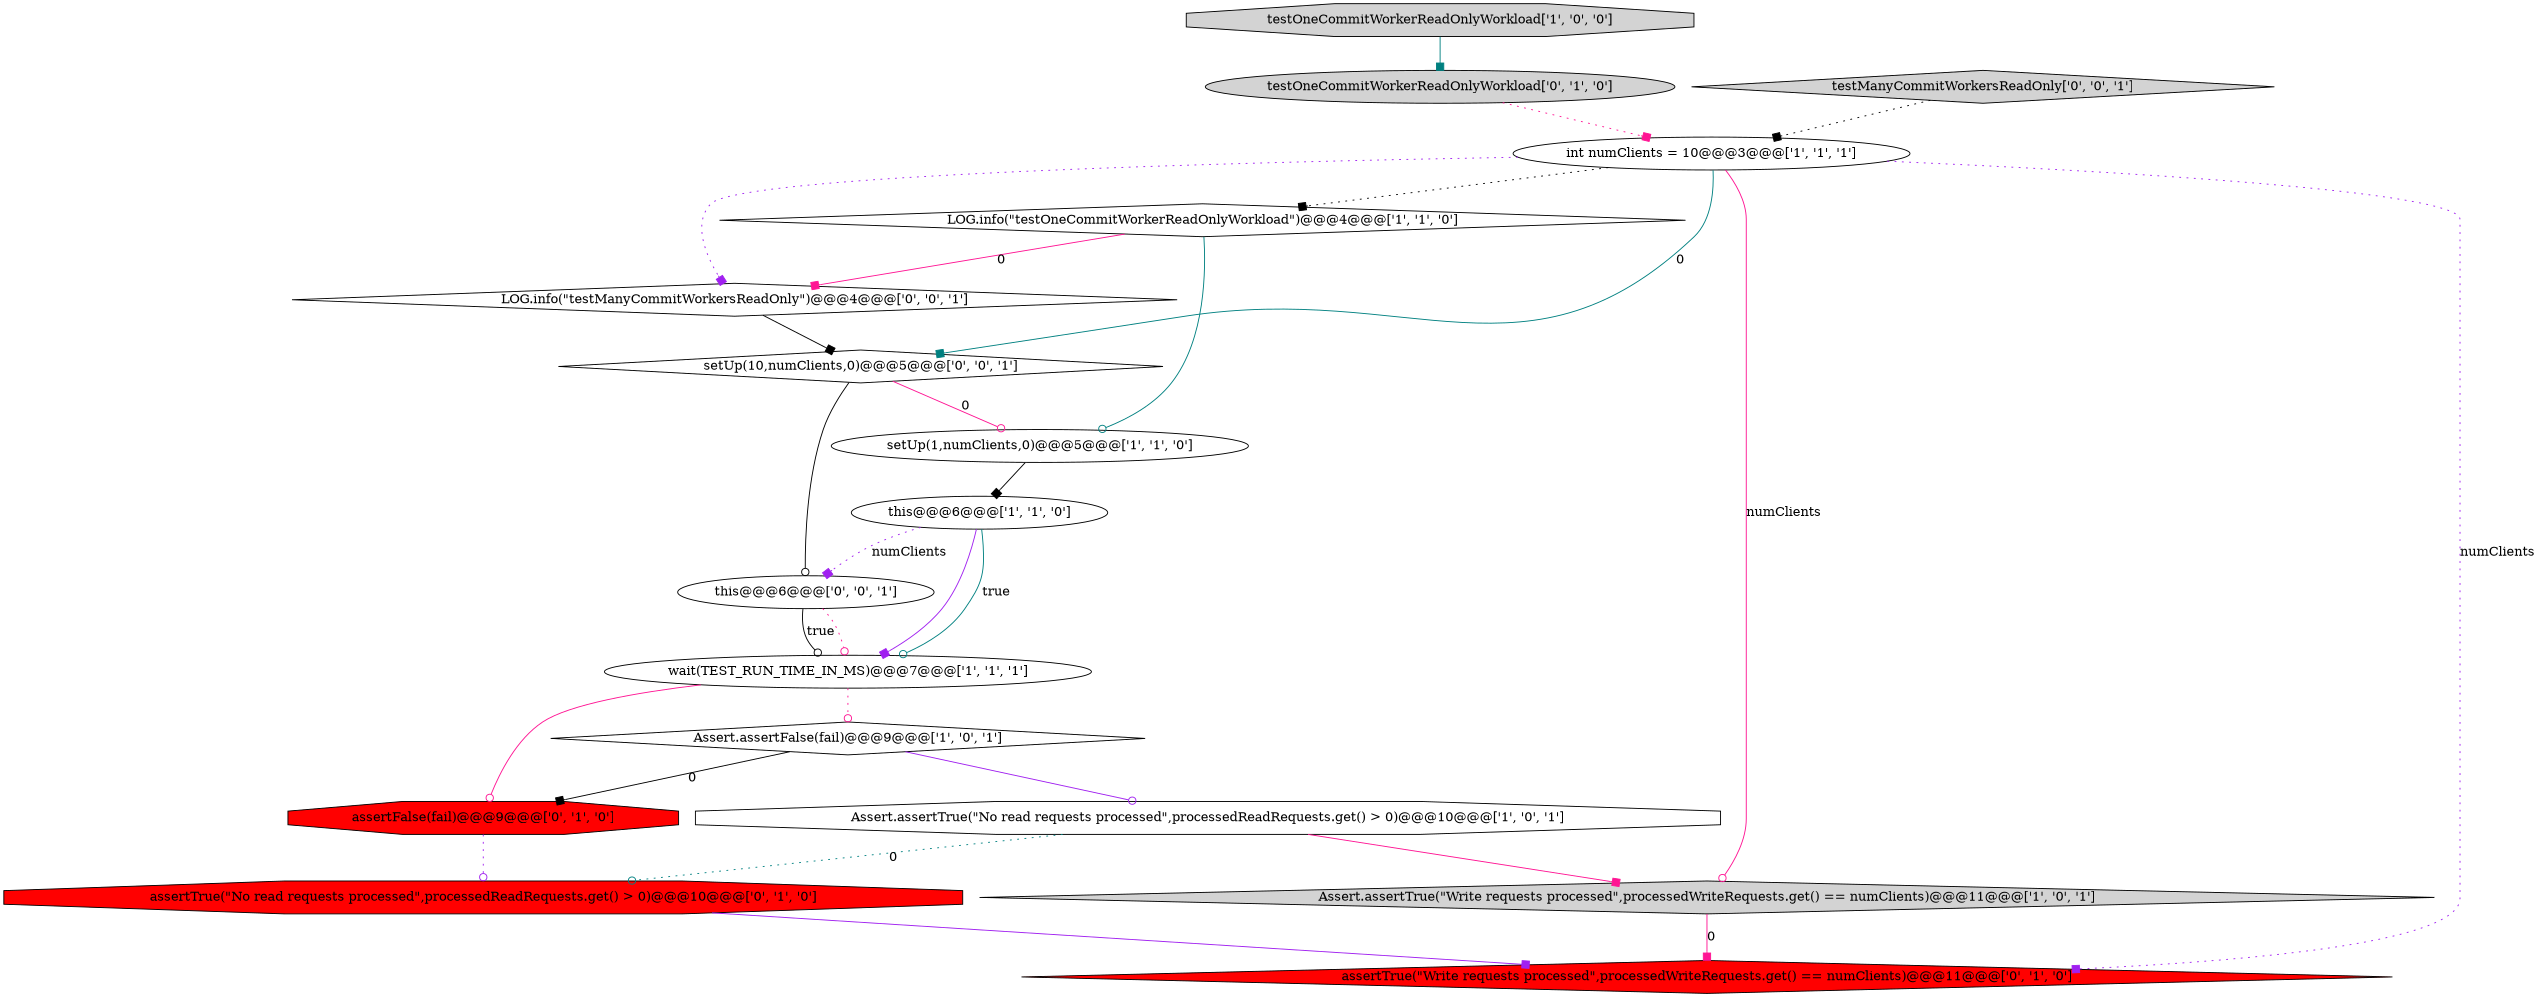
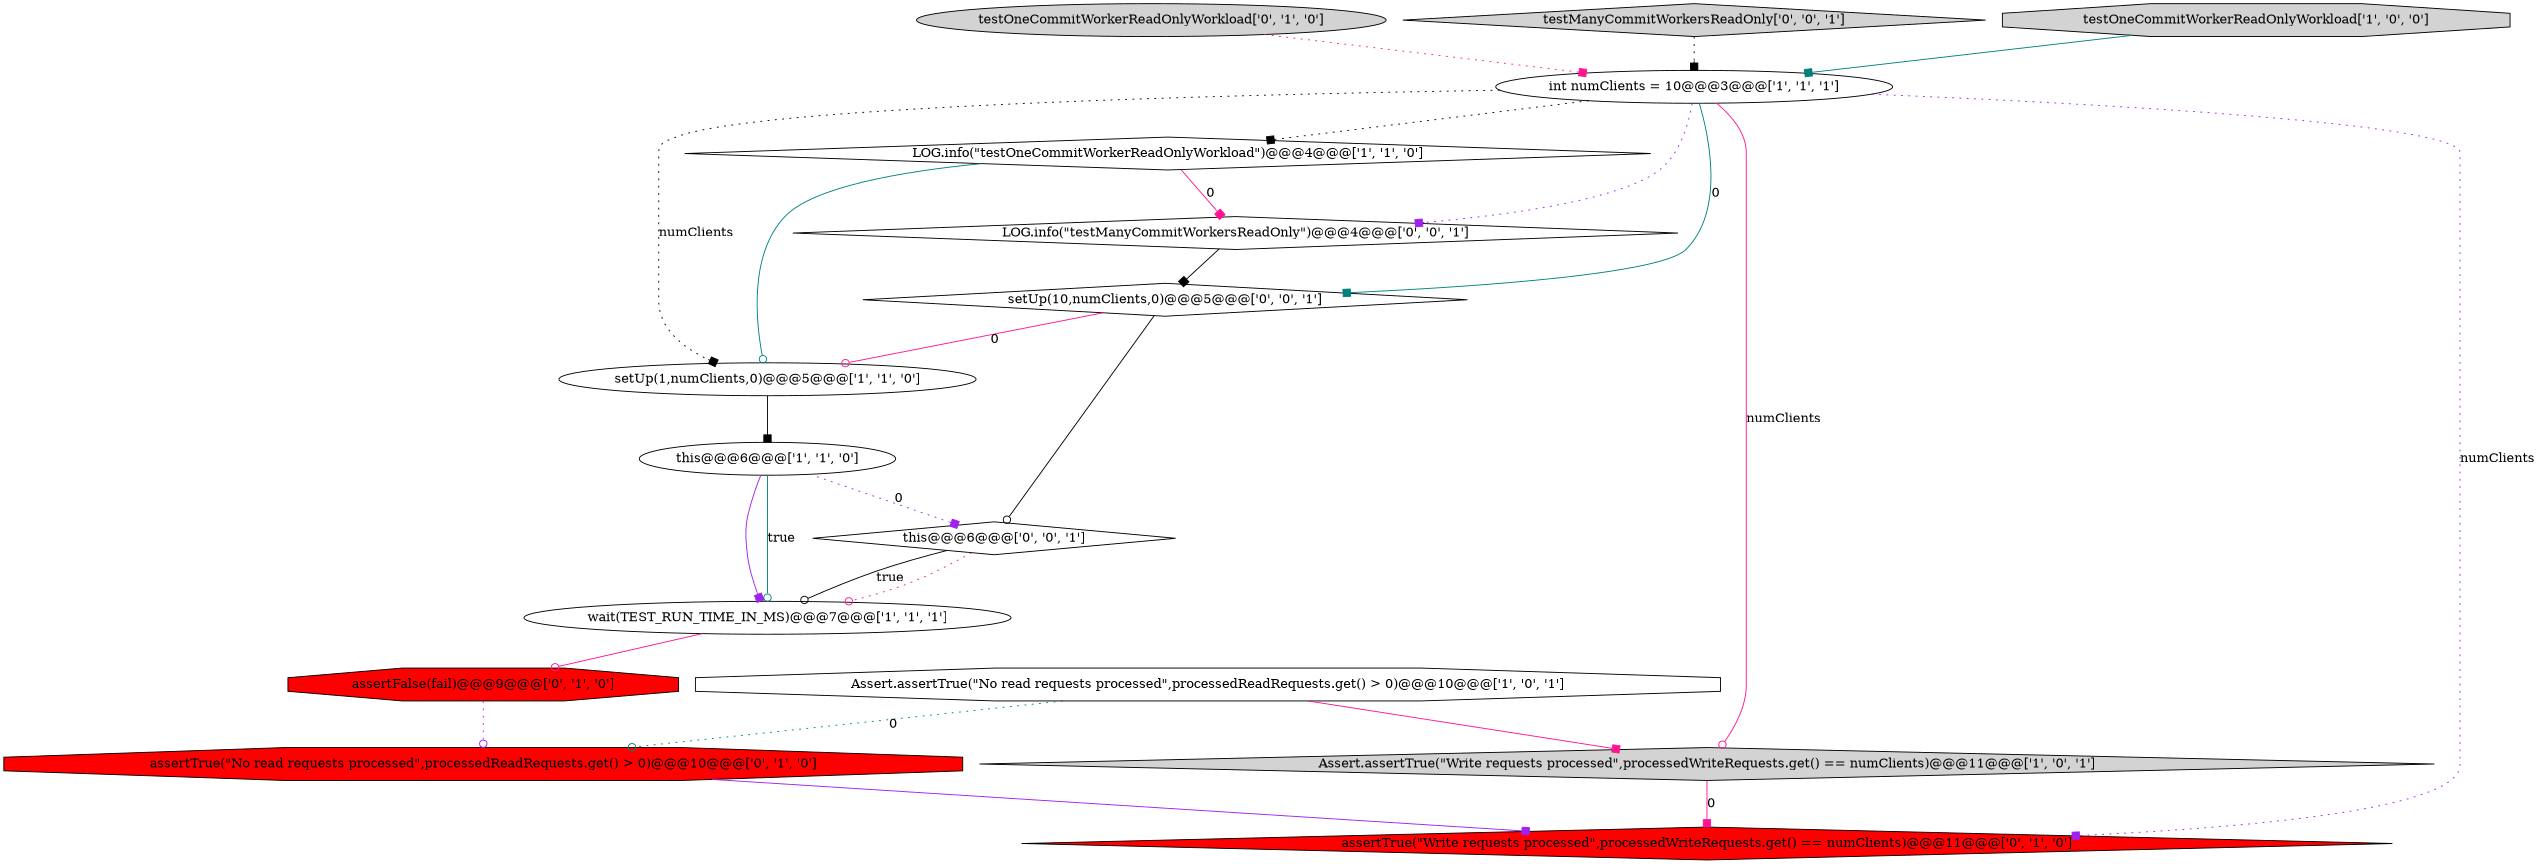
(1440, 49) -> (1973, 54)
none -> (960, 107)
(909, 552) -> (899, 499)
(806, 592) -> (994, 538)
(848, 738) -> none
